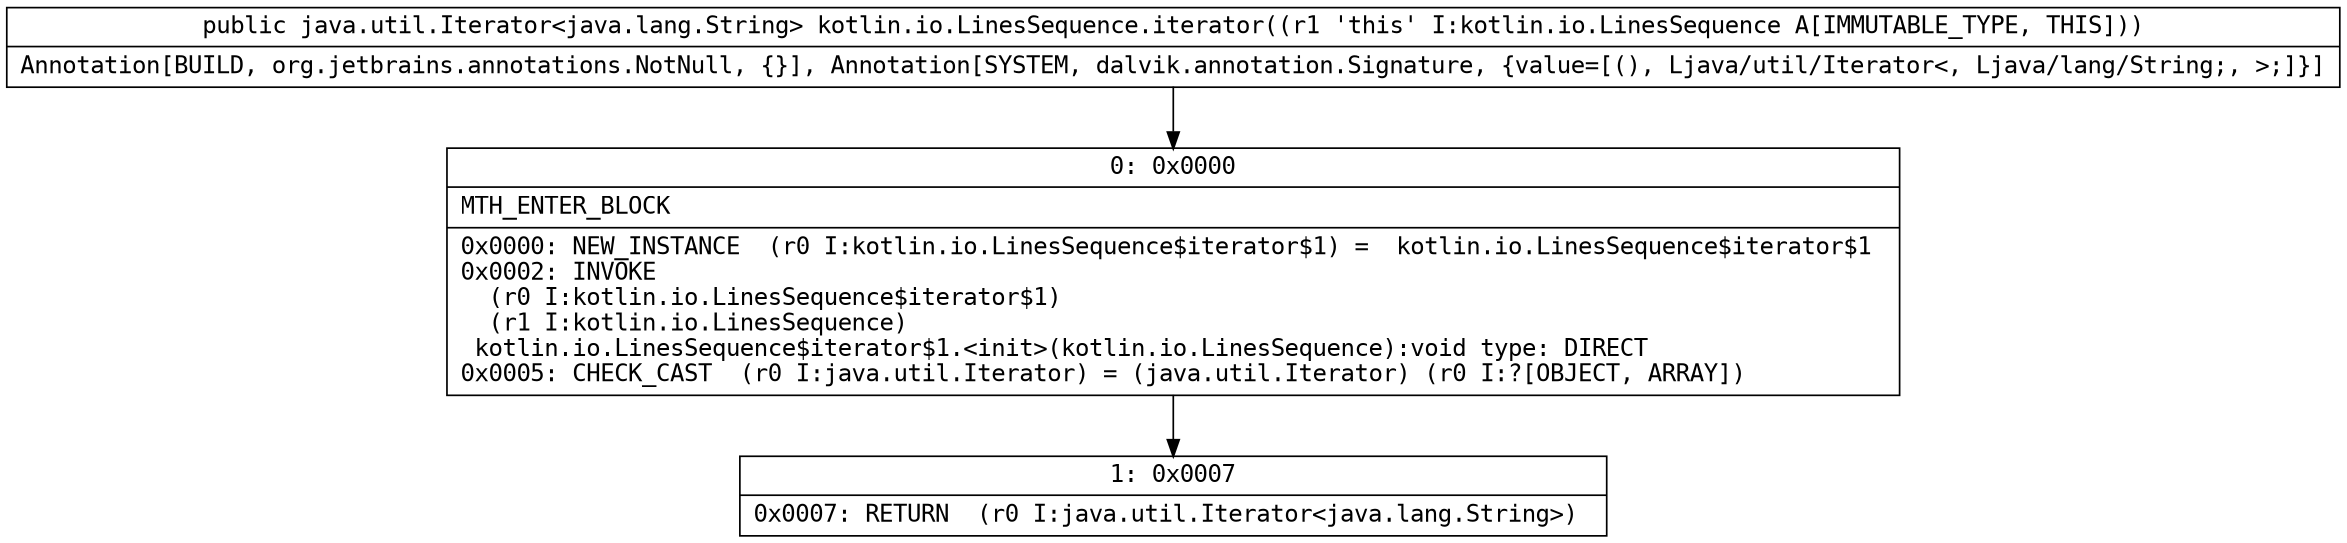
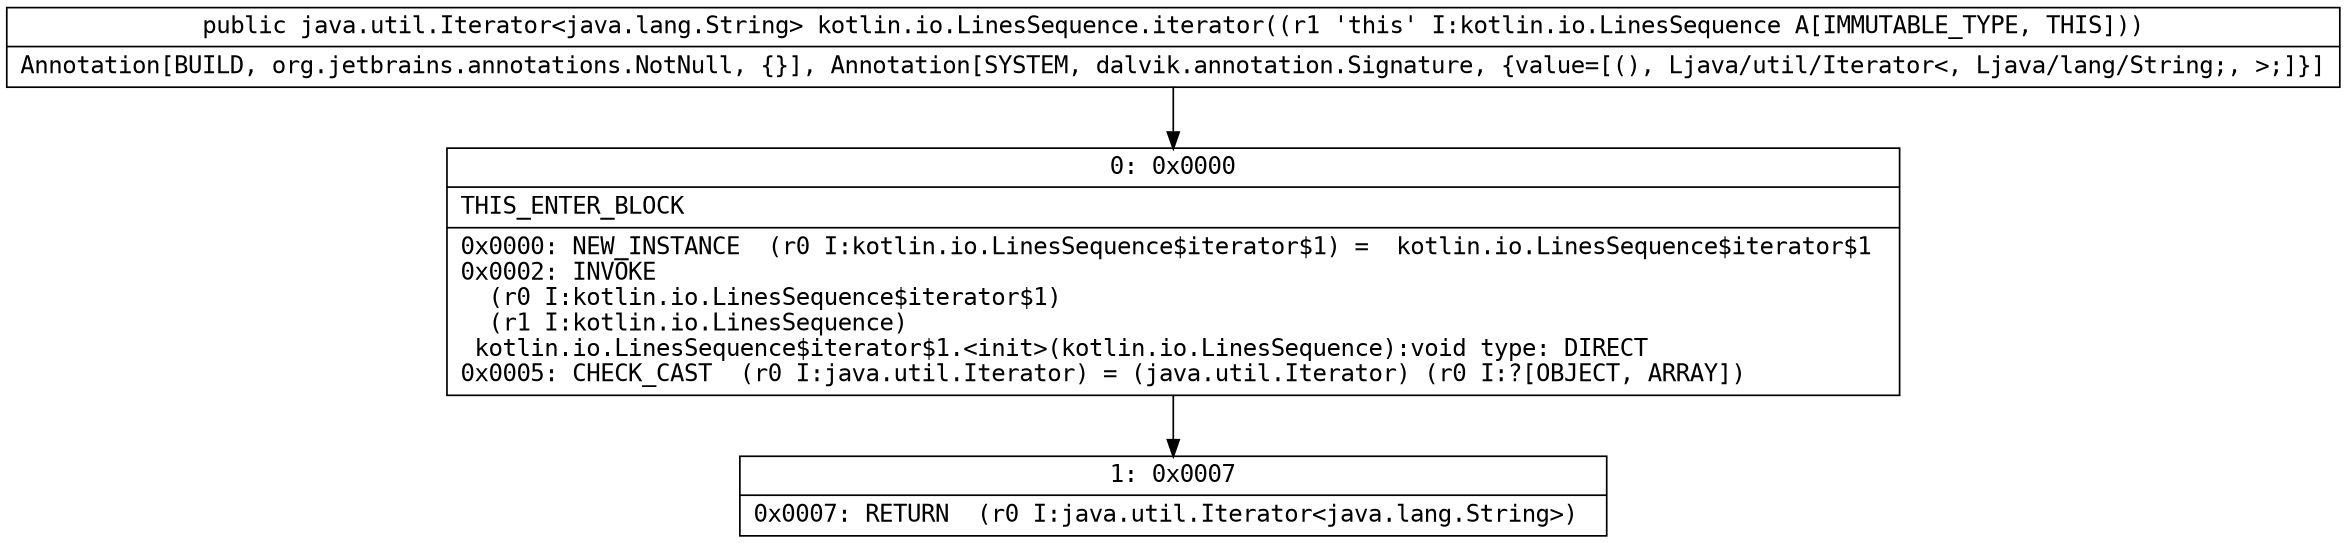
(565, 207) -> (573, 207)
